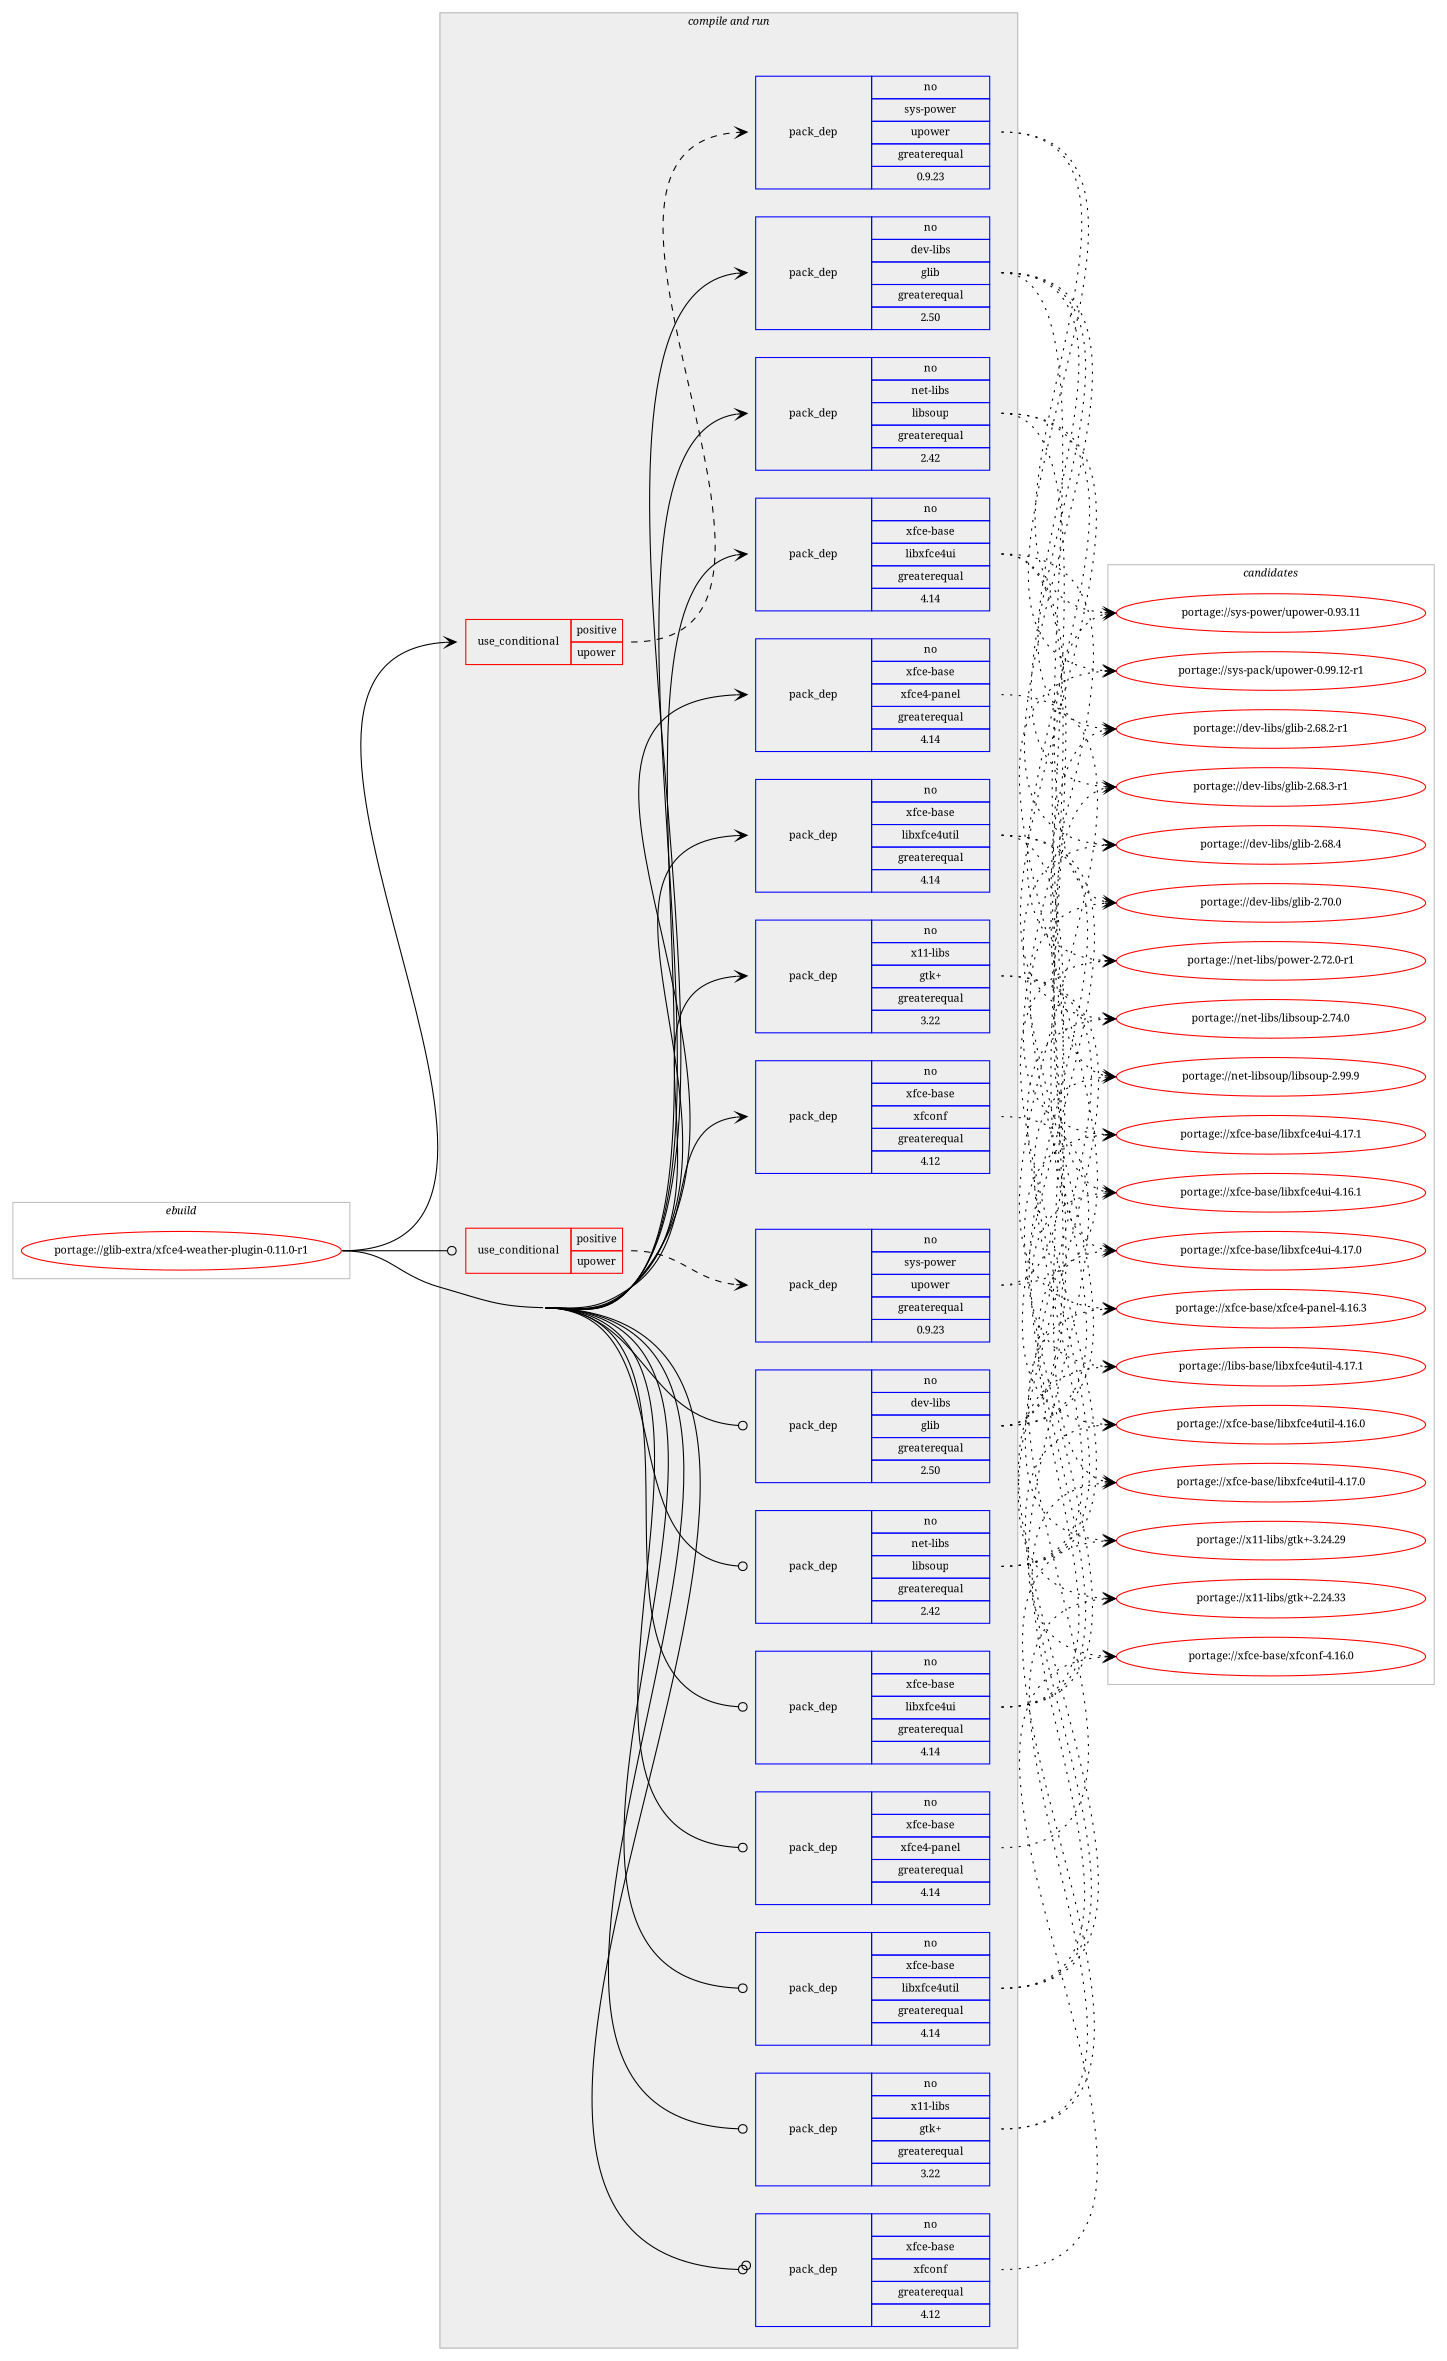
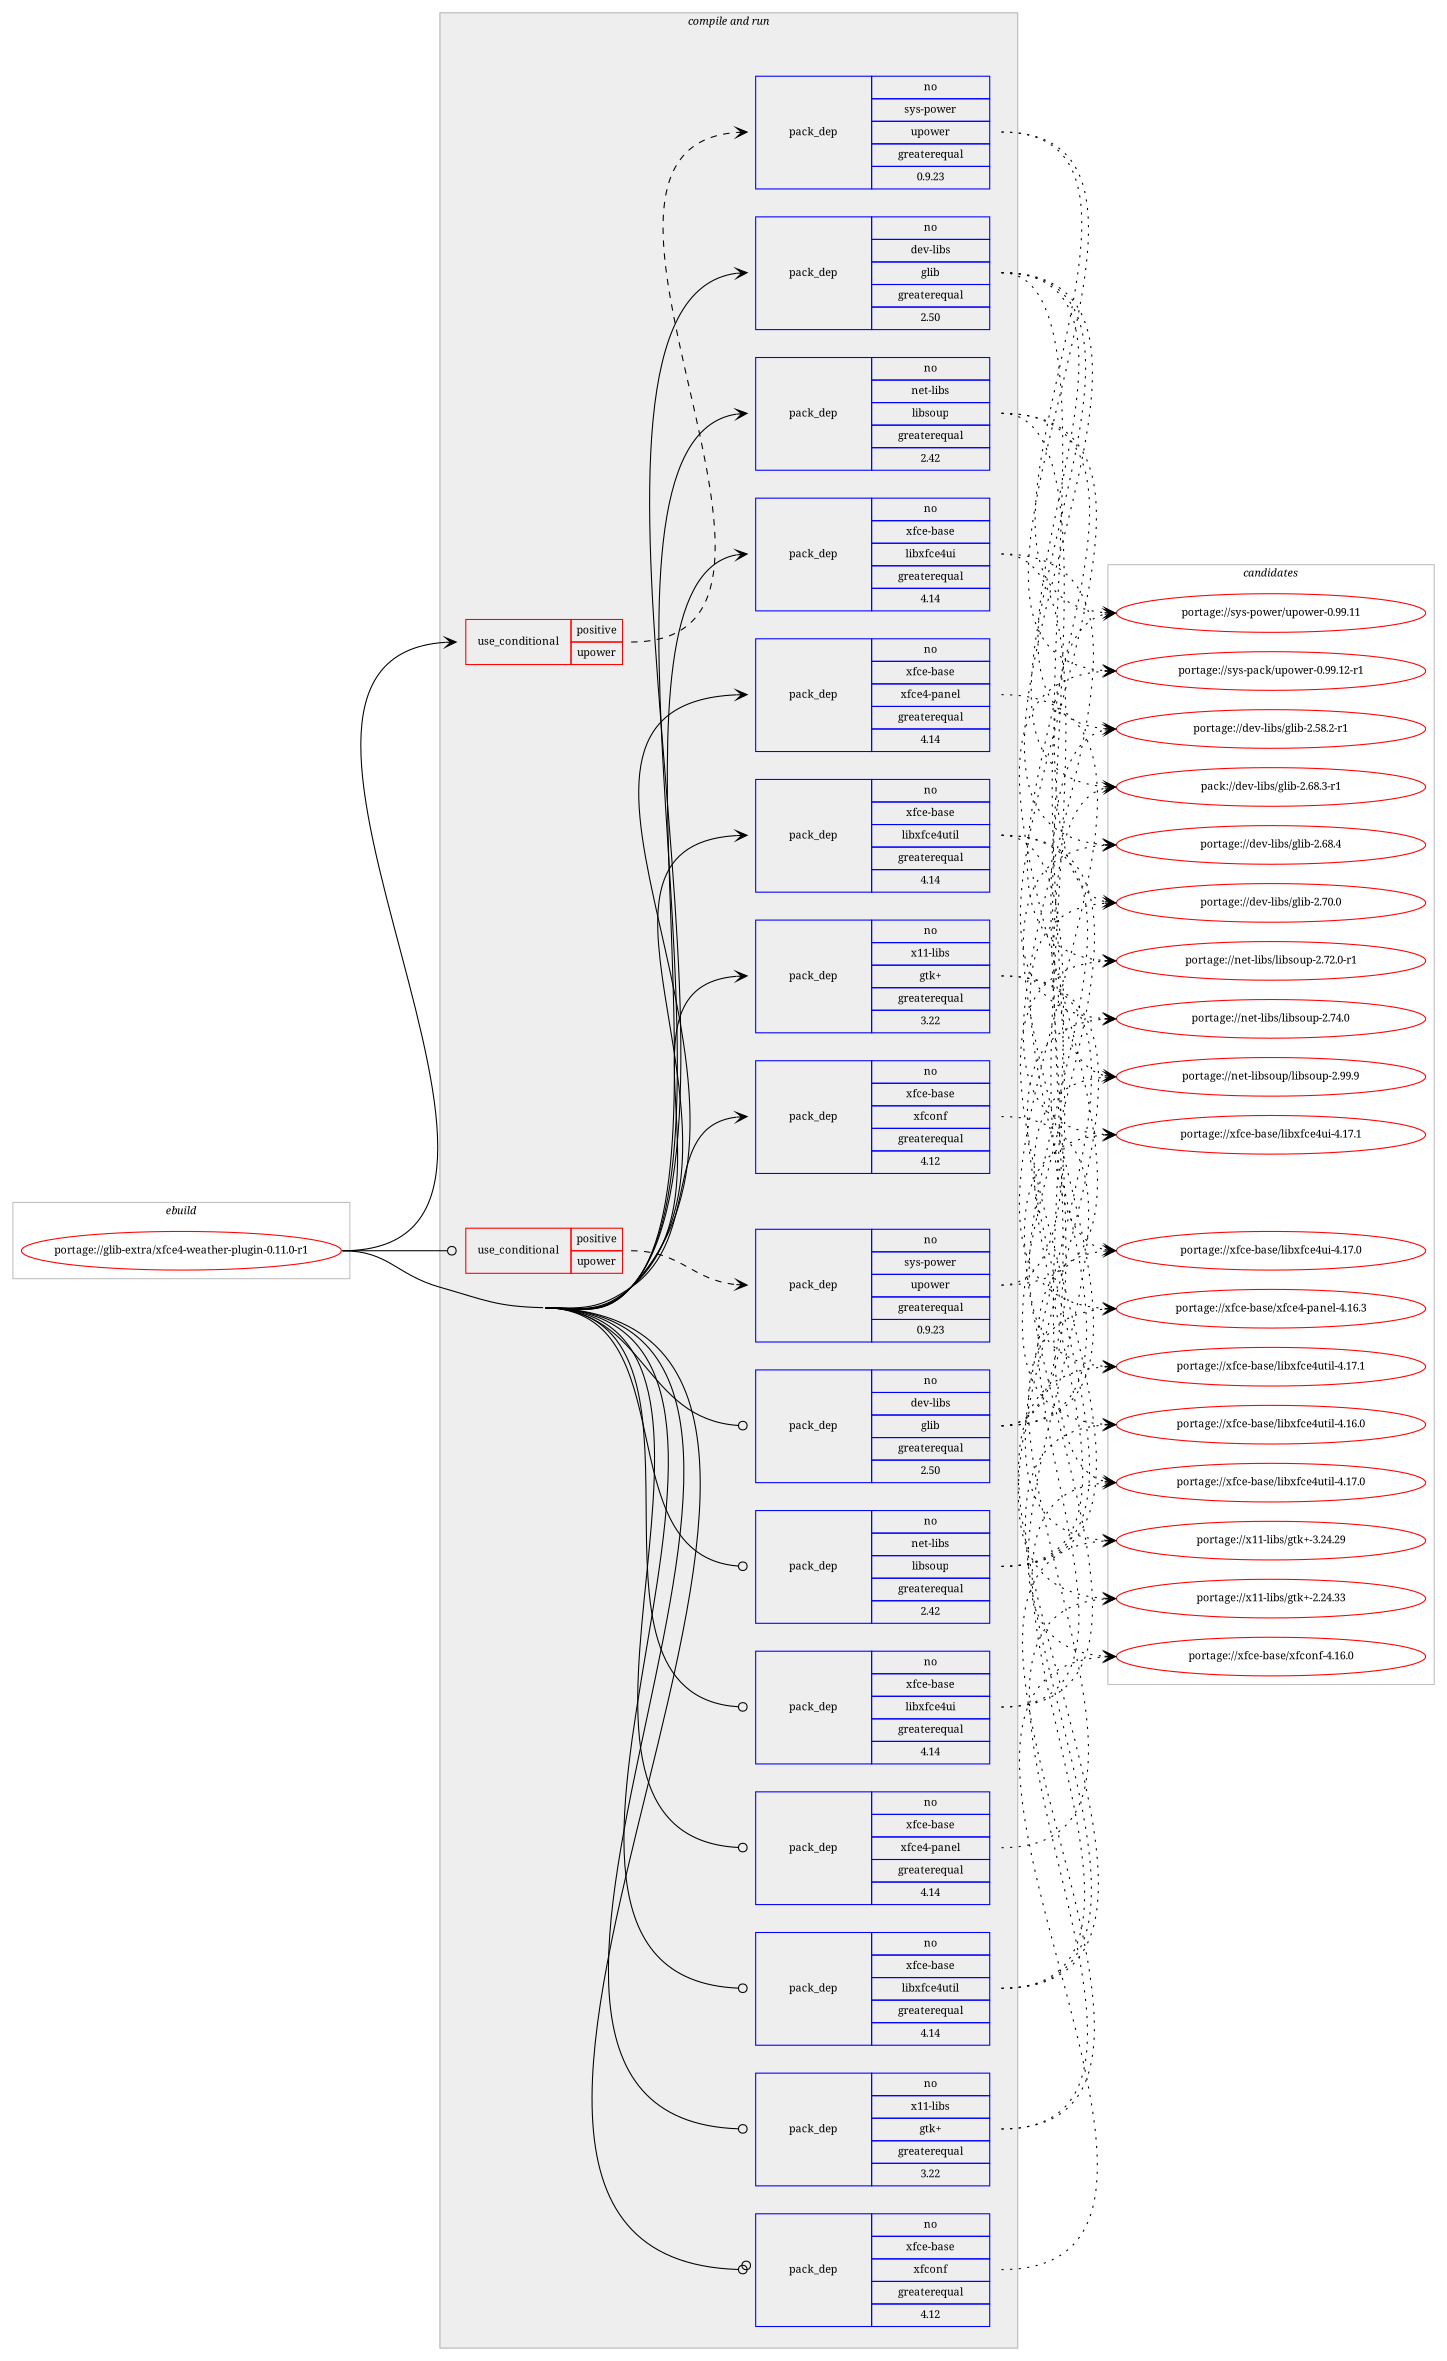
(1271, 613) -> (1271, 613)
(1271, 729) -> (1271, 729)
(1271, 787) -> (1271, 787)
(1271, 961) -> (1271, 961)
(1271, 1193) -> none
(1271, 1367) -> (1271, 1367)
